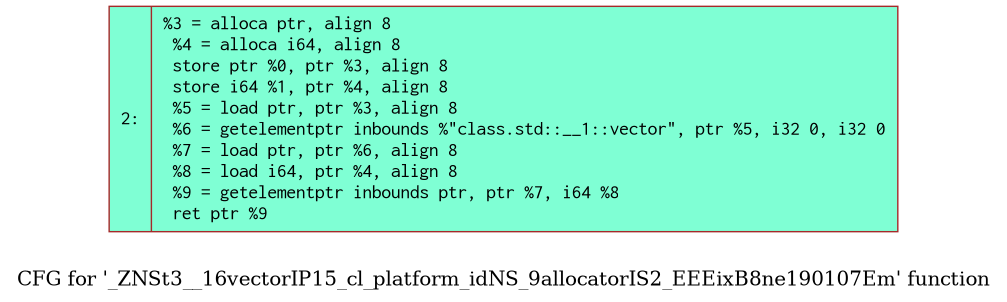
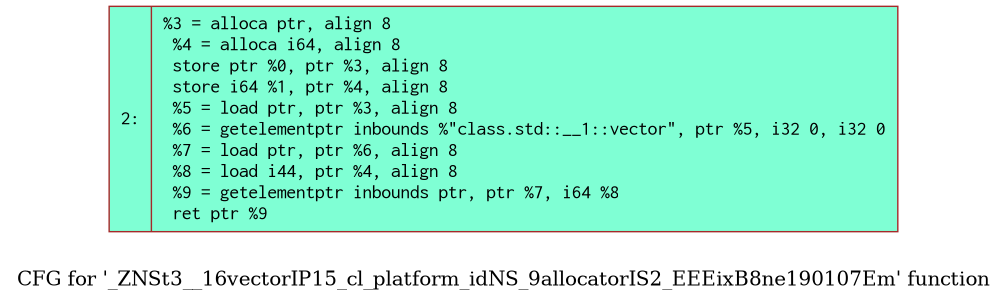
(311, 171) -> (311, 171)
